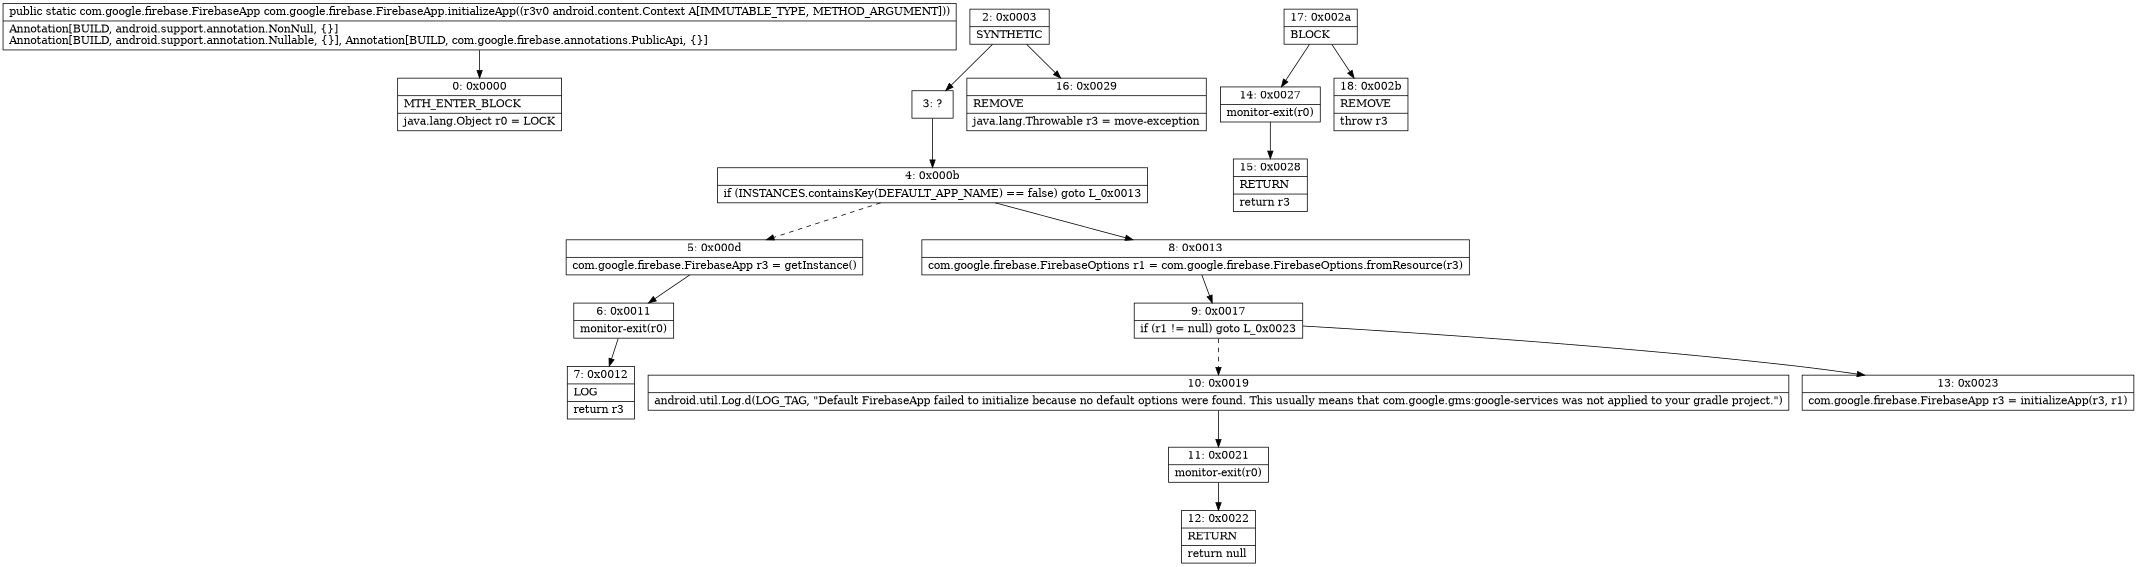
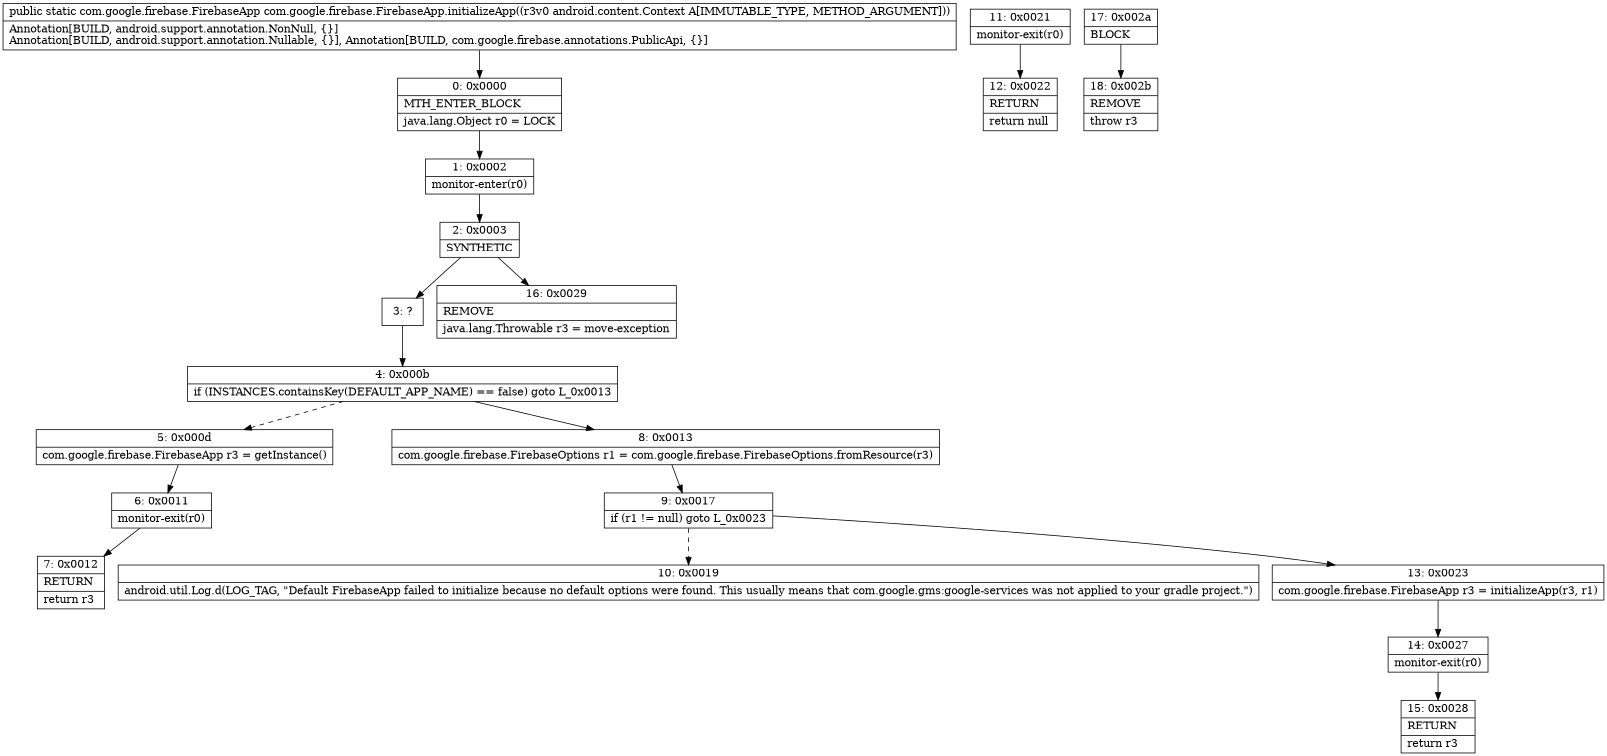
(1298, 62) -> (1438, 615)
none -> (480, 177)
(586, 392) -> (68, 582)
(1218, 425) -> none
